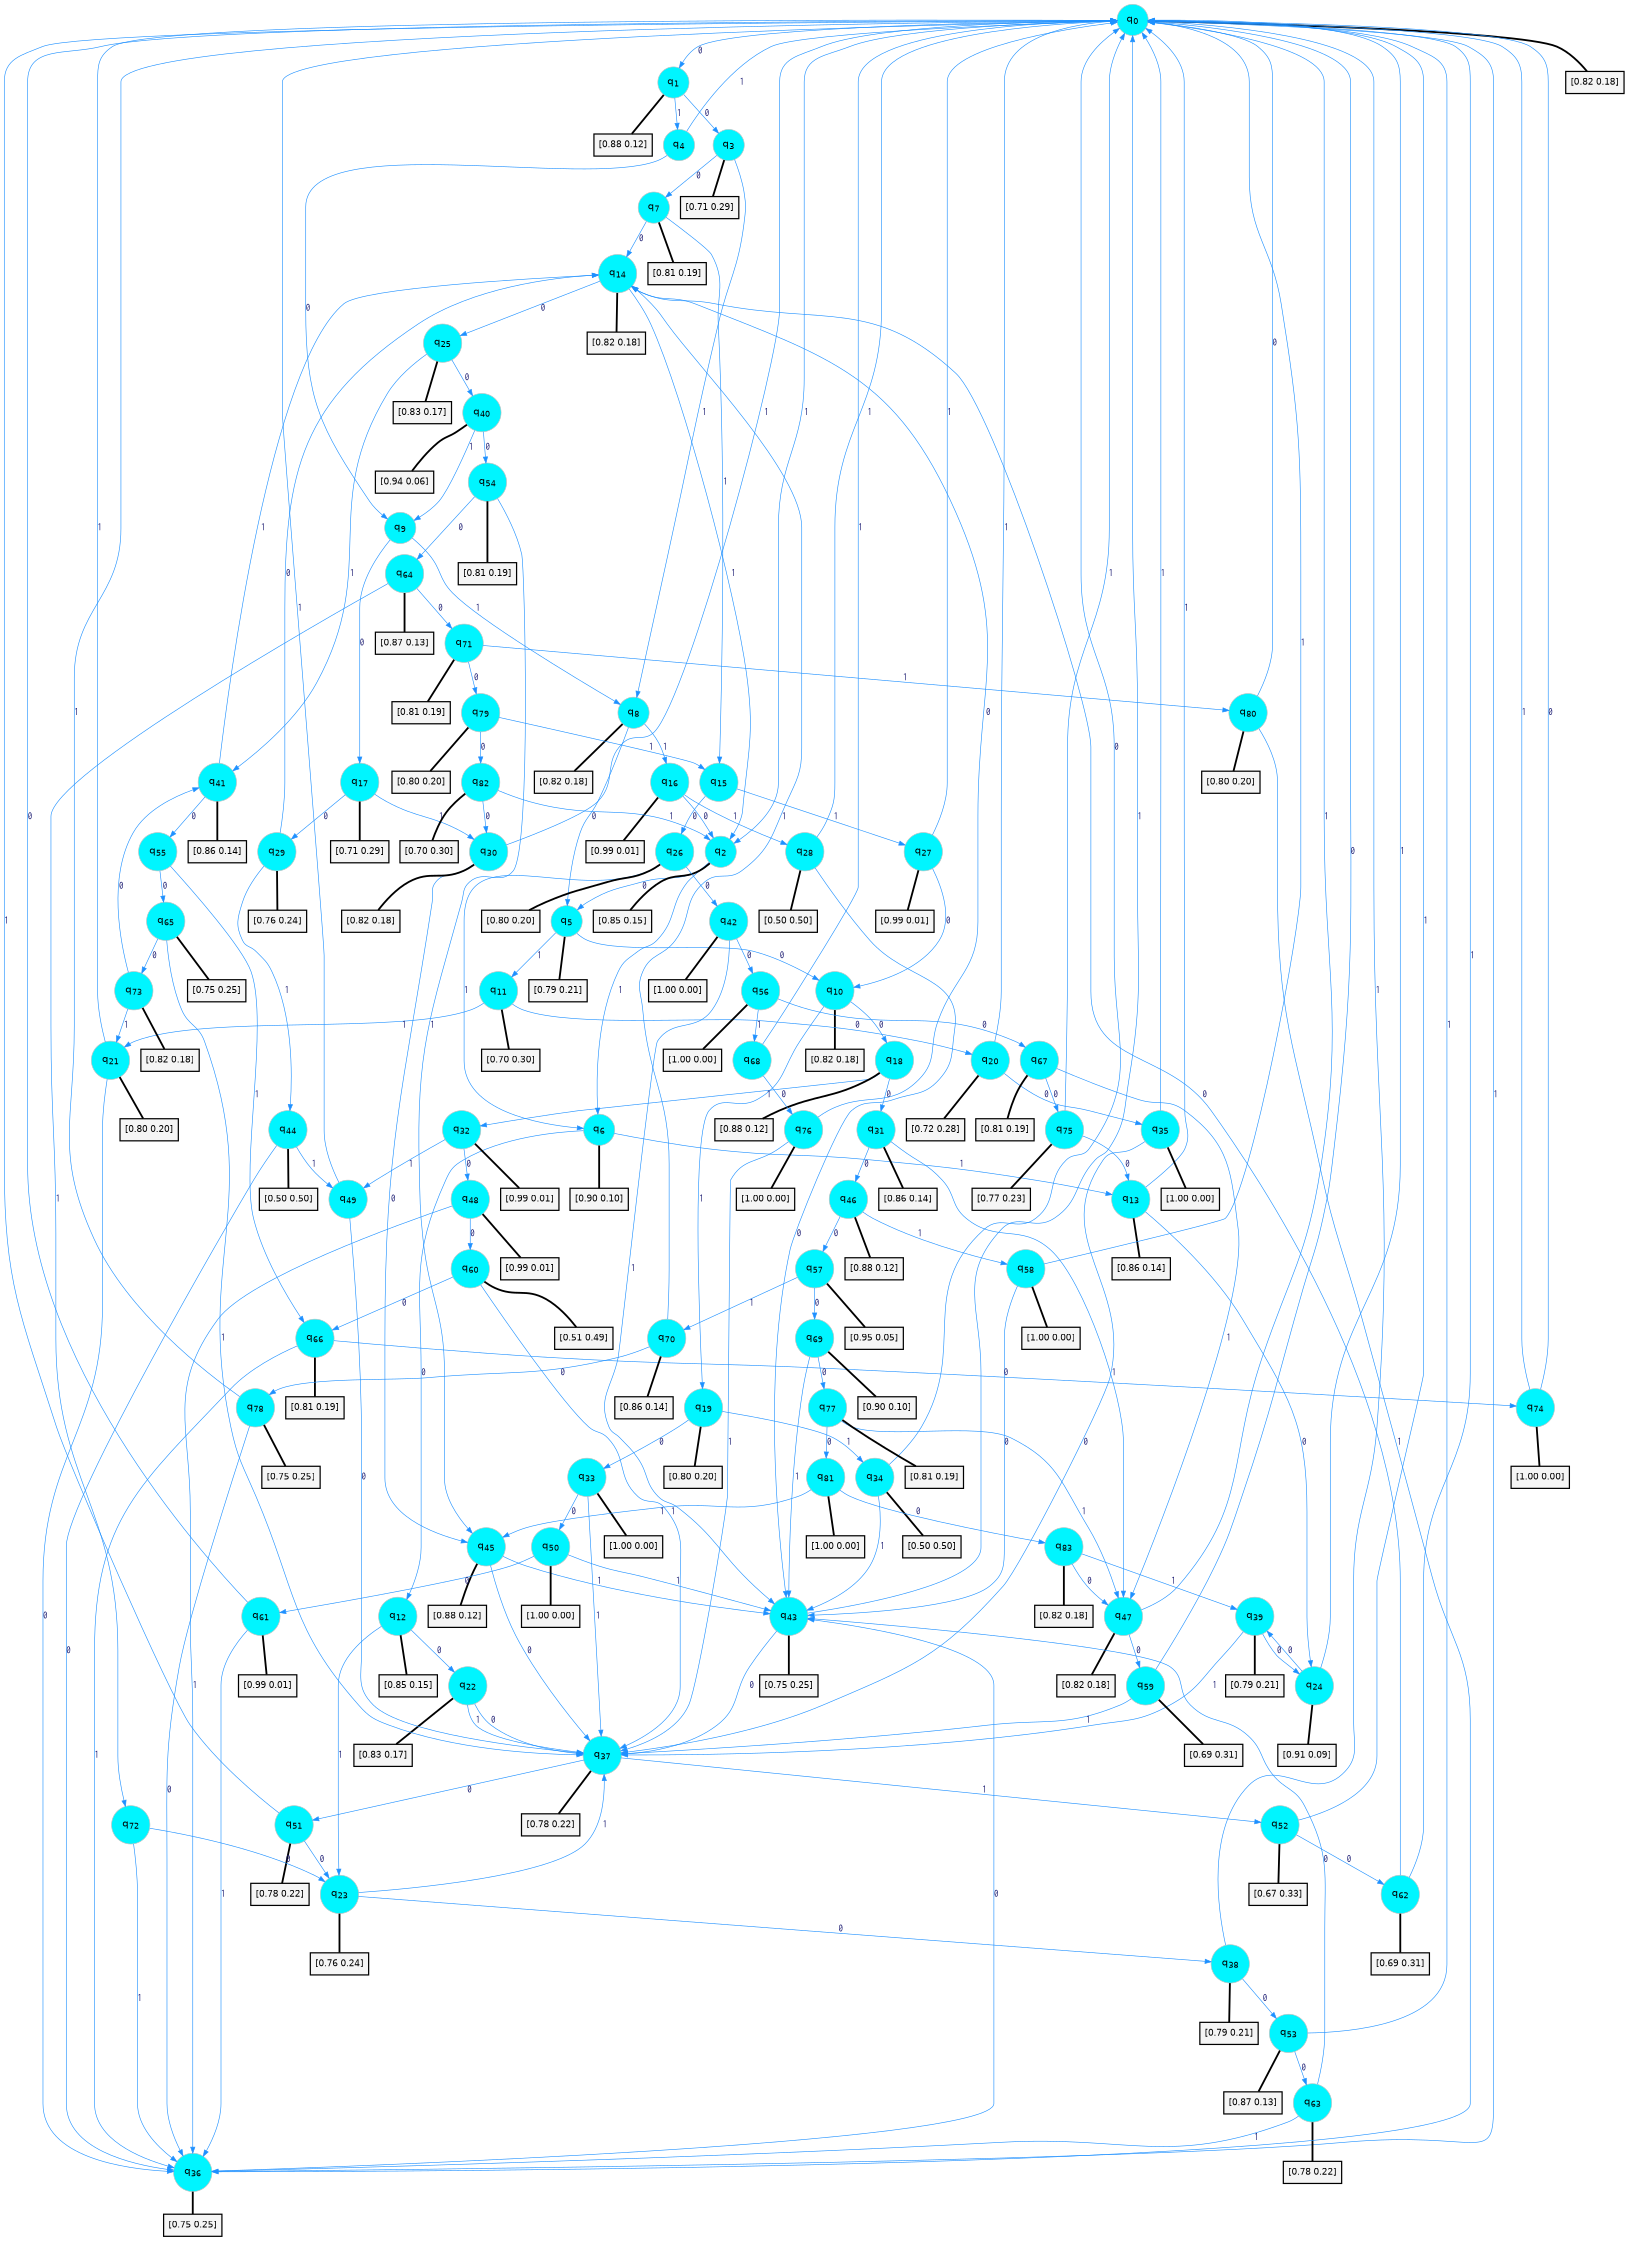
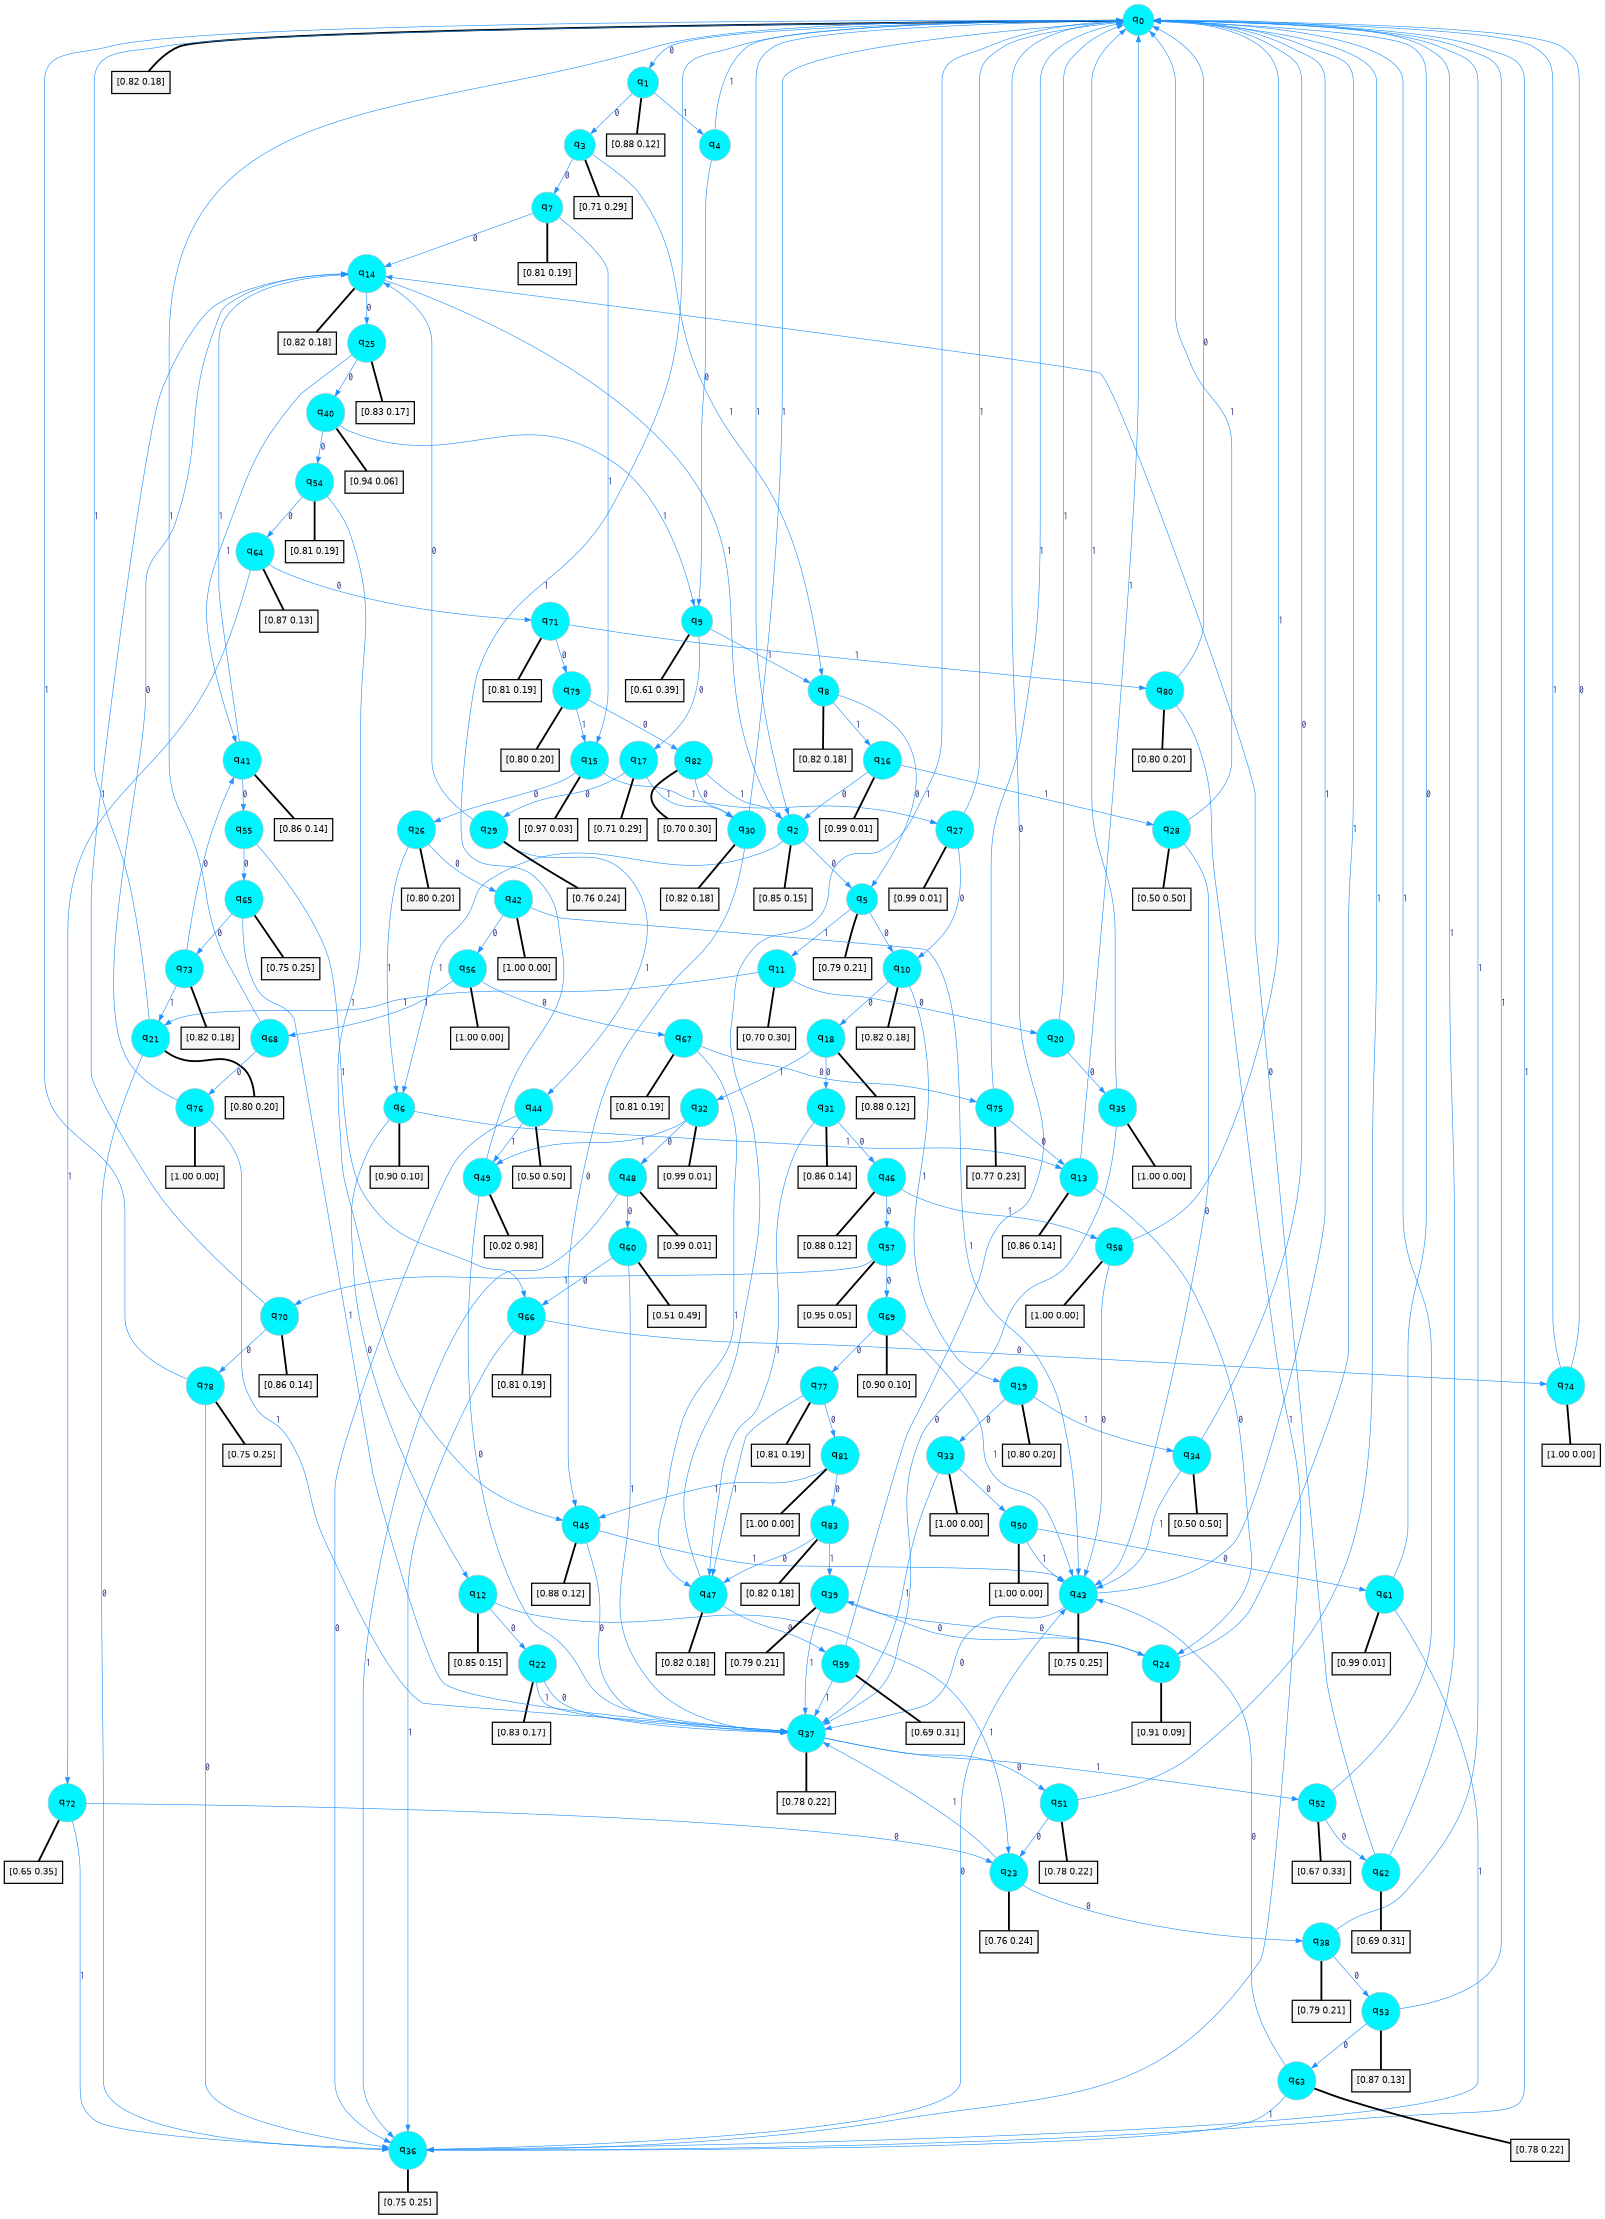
none -> (655, 691)
none -> (549, 830)
(936, 1130) -> none
none -> (514, 1247)
none -> (33, 1872)
